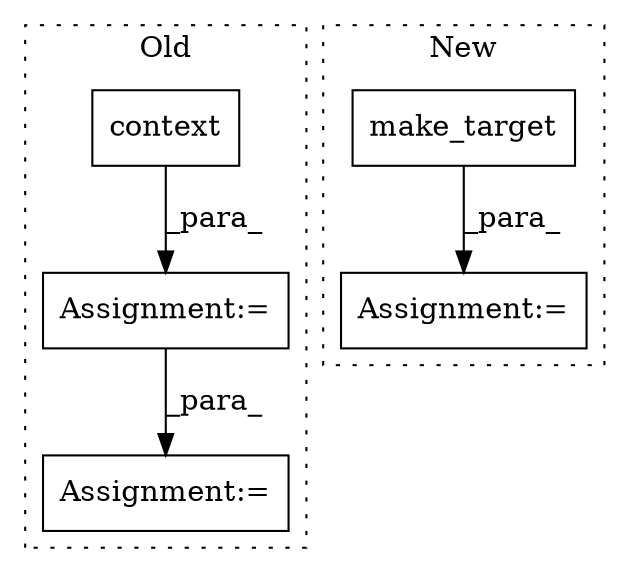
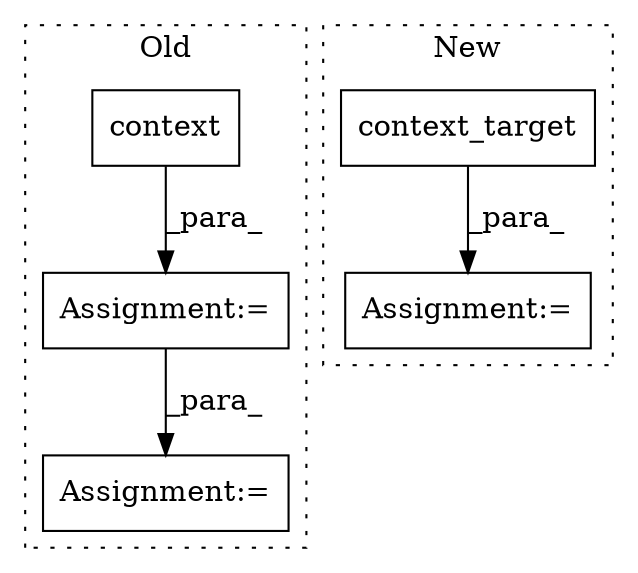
(464, 128) -> (468, 128)
